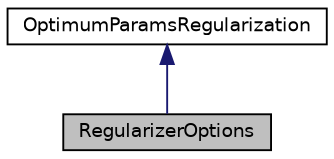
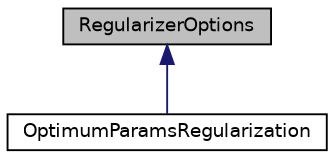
(167, 89) -> (167, 89)
